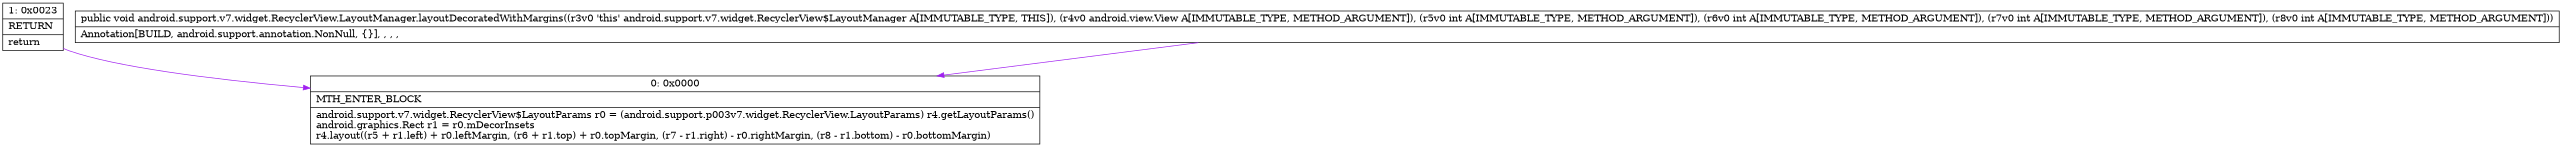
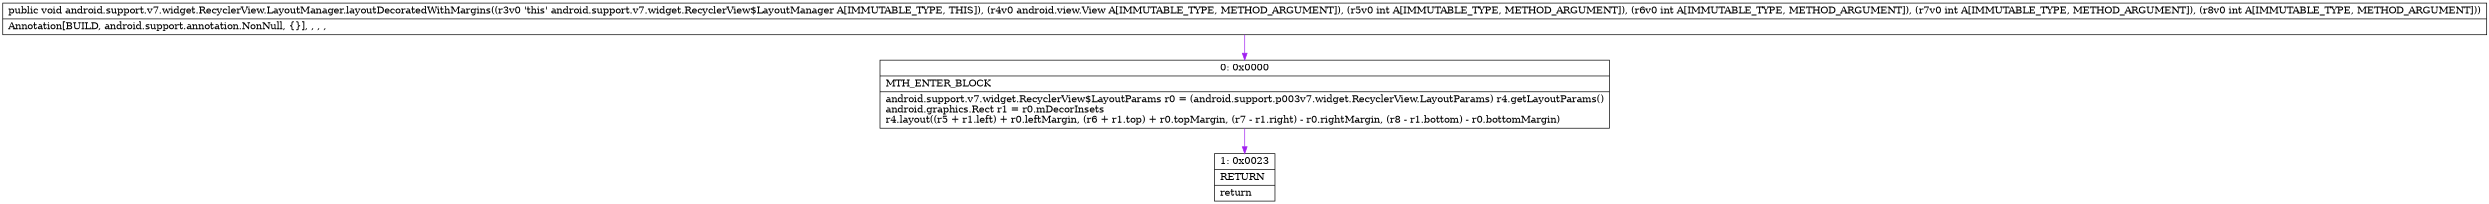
(182, 74) -> (1245, 137)
